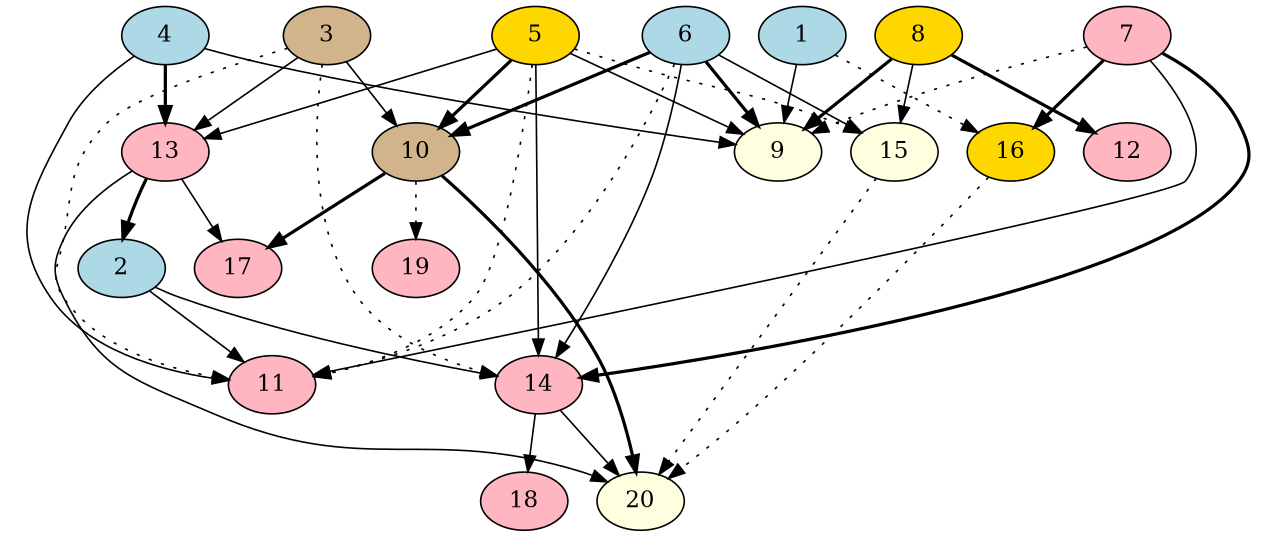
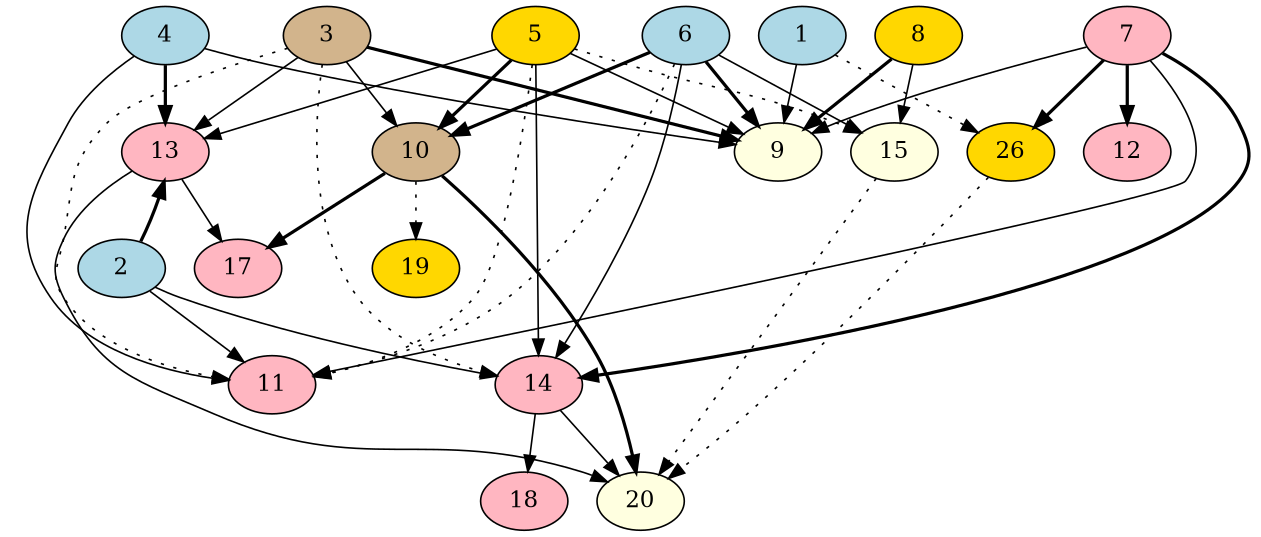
(956, 83) -> (956, 83)
none -> (518, 85)
(1016, 90) -> (1127, 86)
(1011, 152) -> (1011, 152)
(136, 201) -> (151, 220)
(416, 268) -> (416, 268)
